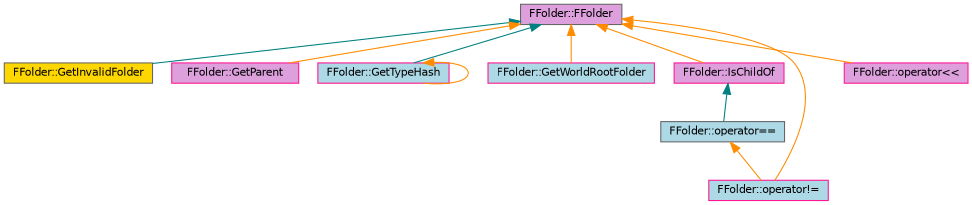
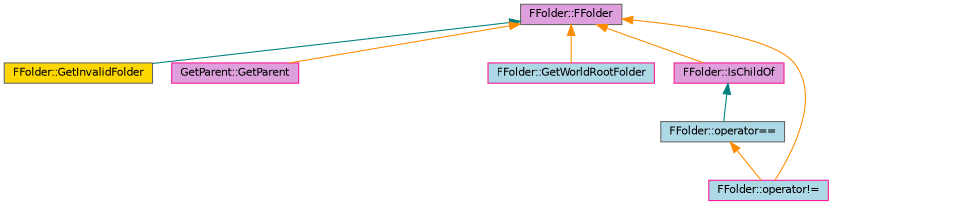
(235, 73) -> (235, 73)
(383, 73) -> none
(906, 73) -> none
